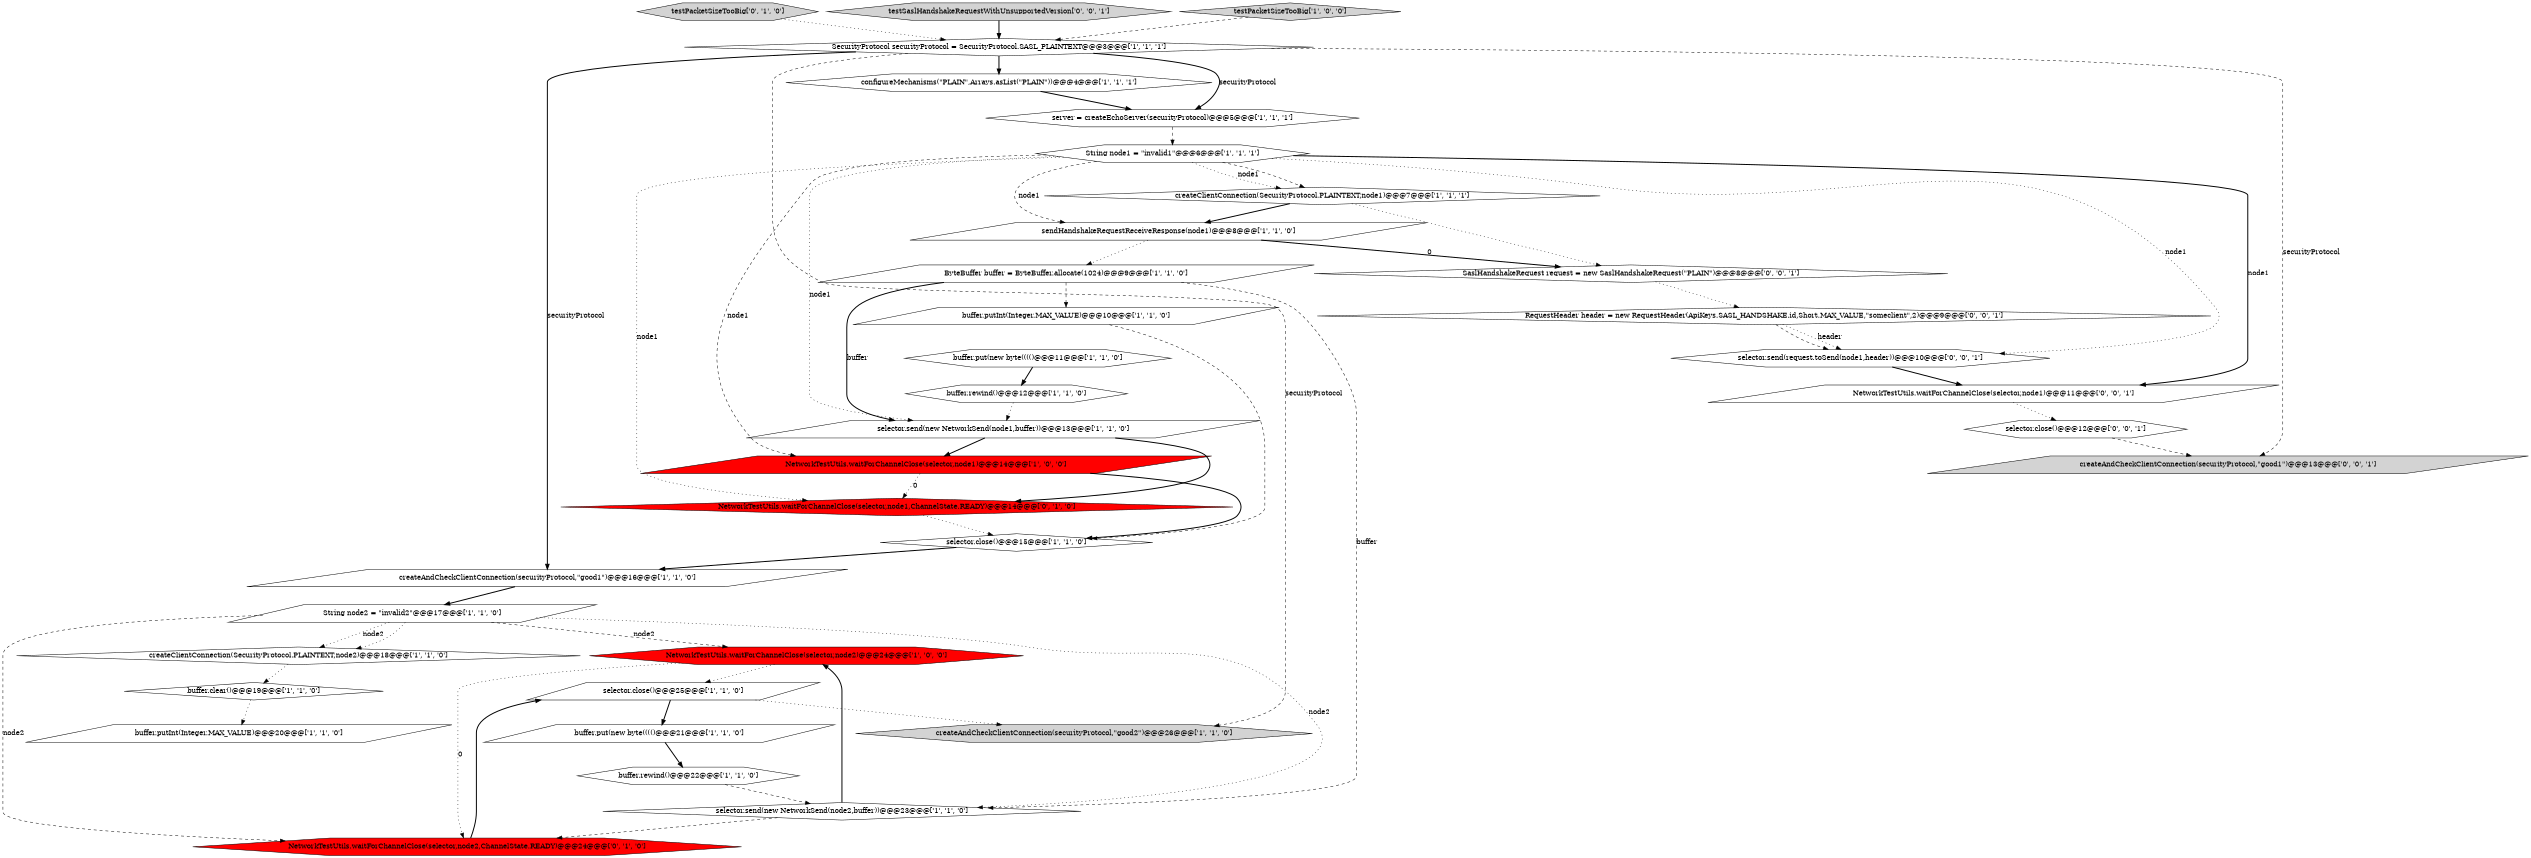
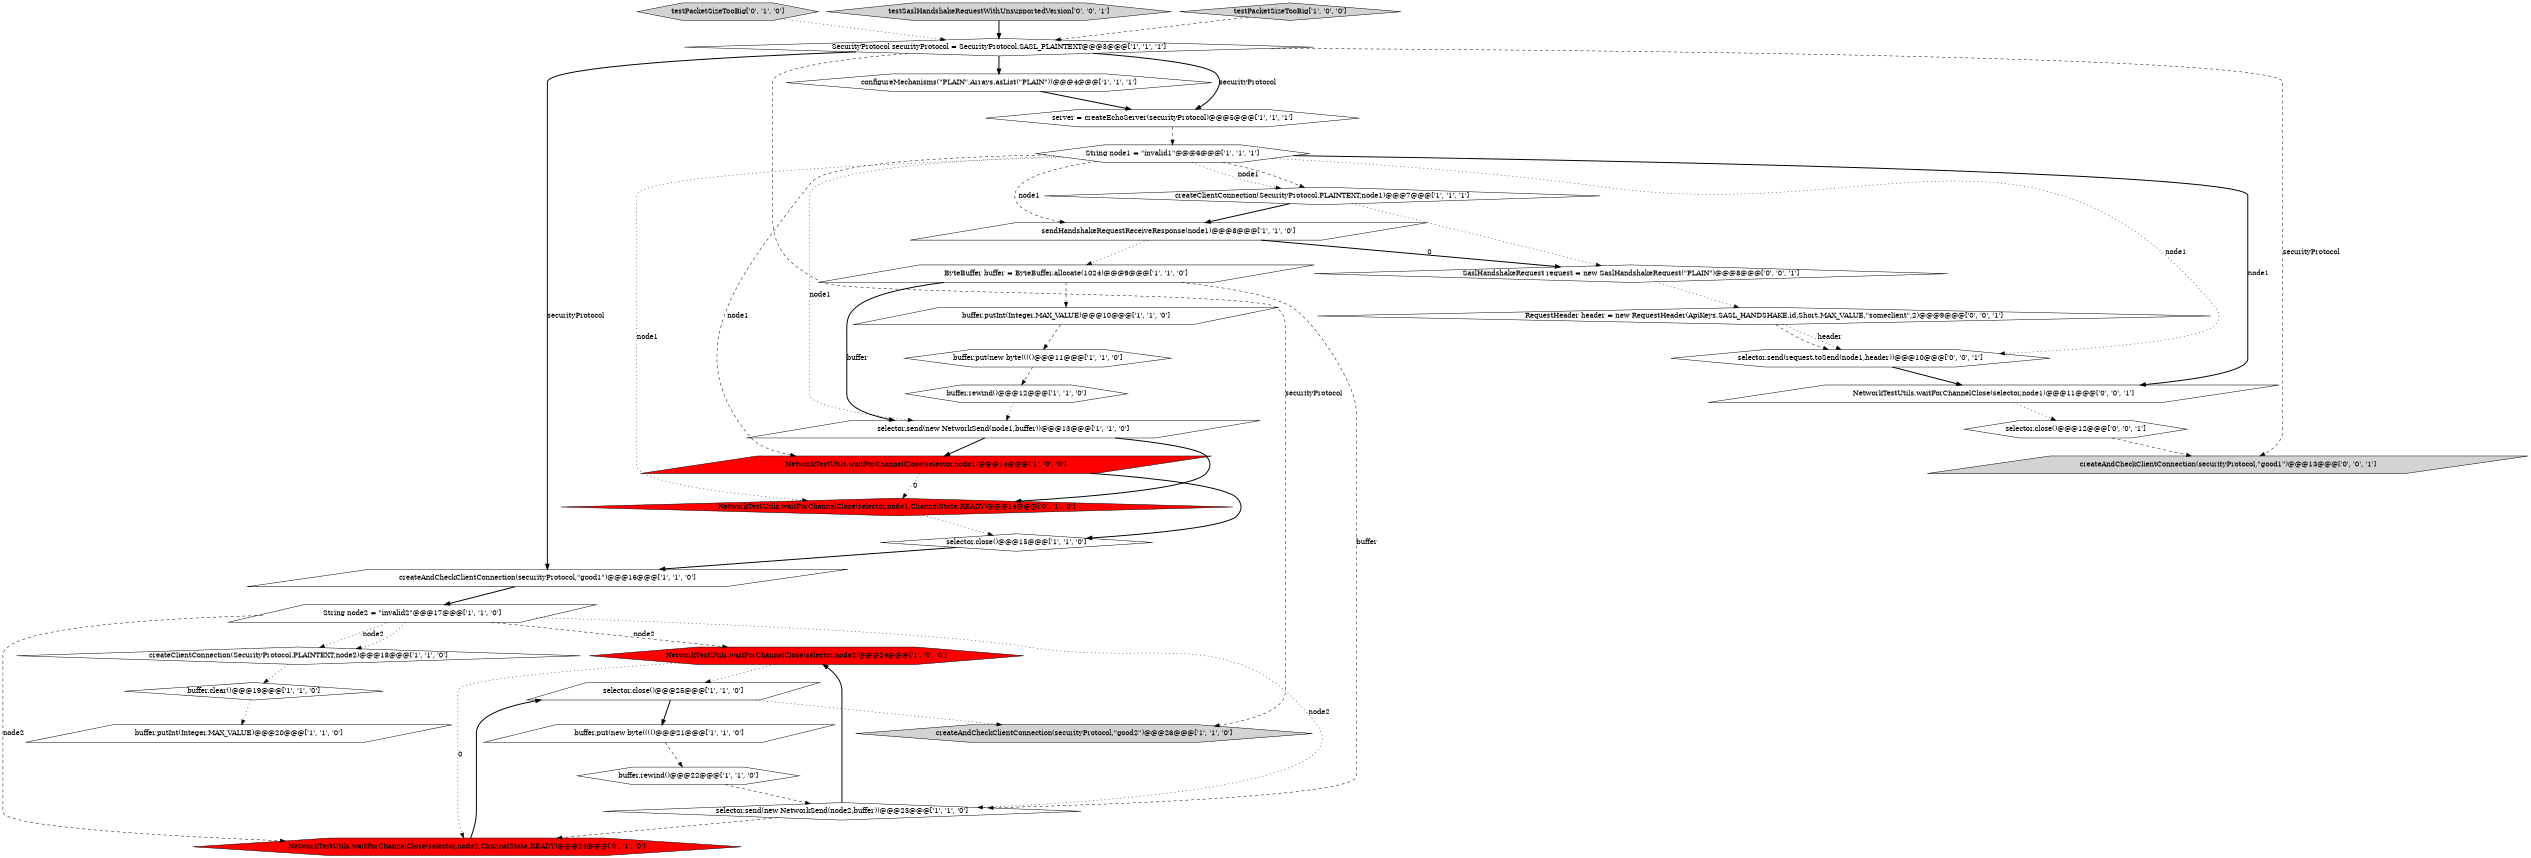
(1028, 374) -> (1028, 374)
(1265, 458) -> (1053, 335)
(672, 753) -> (672, 753)
